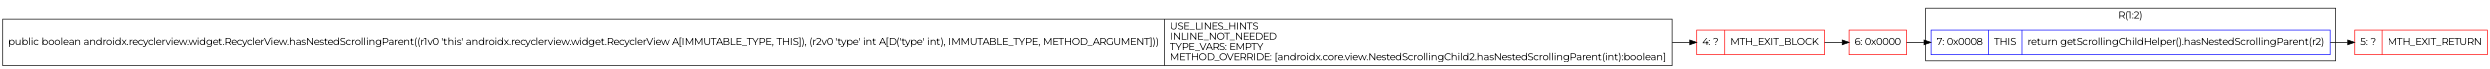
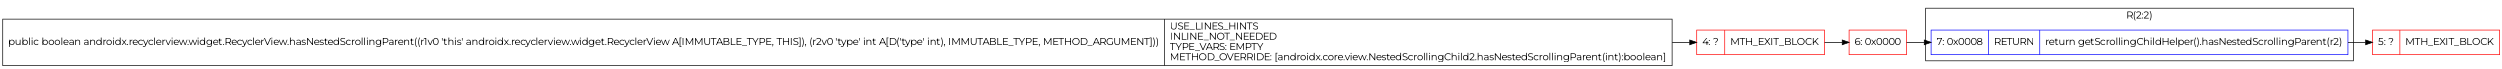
(2131, 16) -> (2140, 16)
(2005, 42) -> (2014, 42)
(2435, 42) -> (2450, 42)
